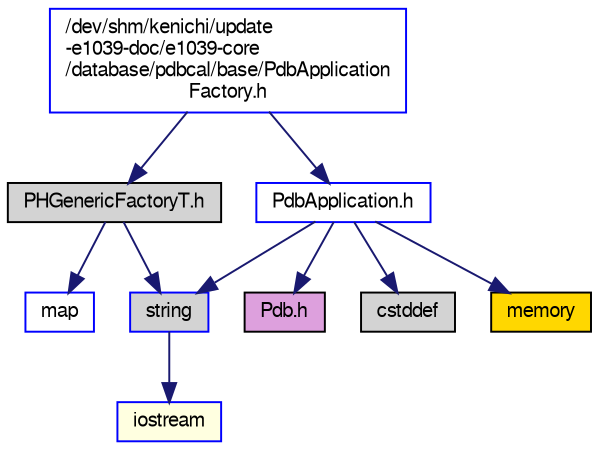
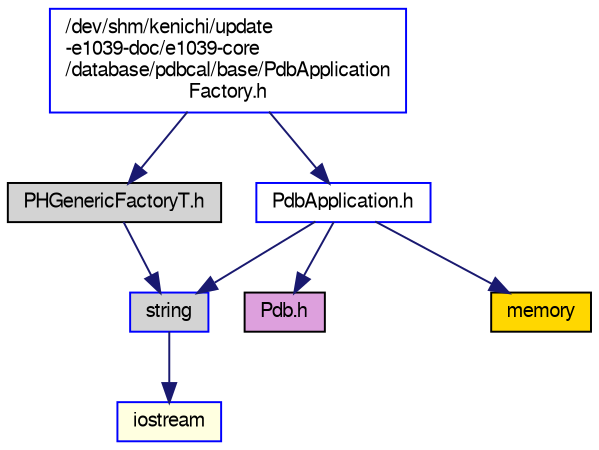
(60, 312) -> none
(408, 312) -> none
